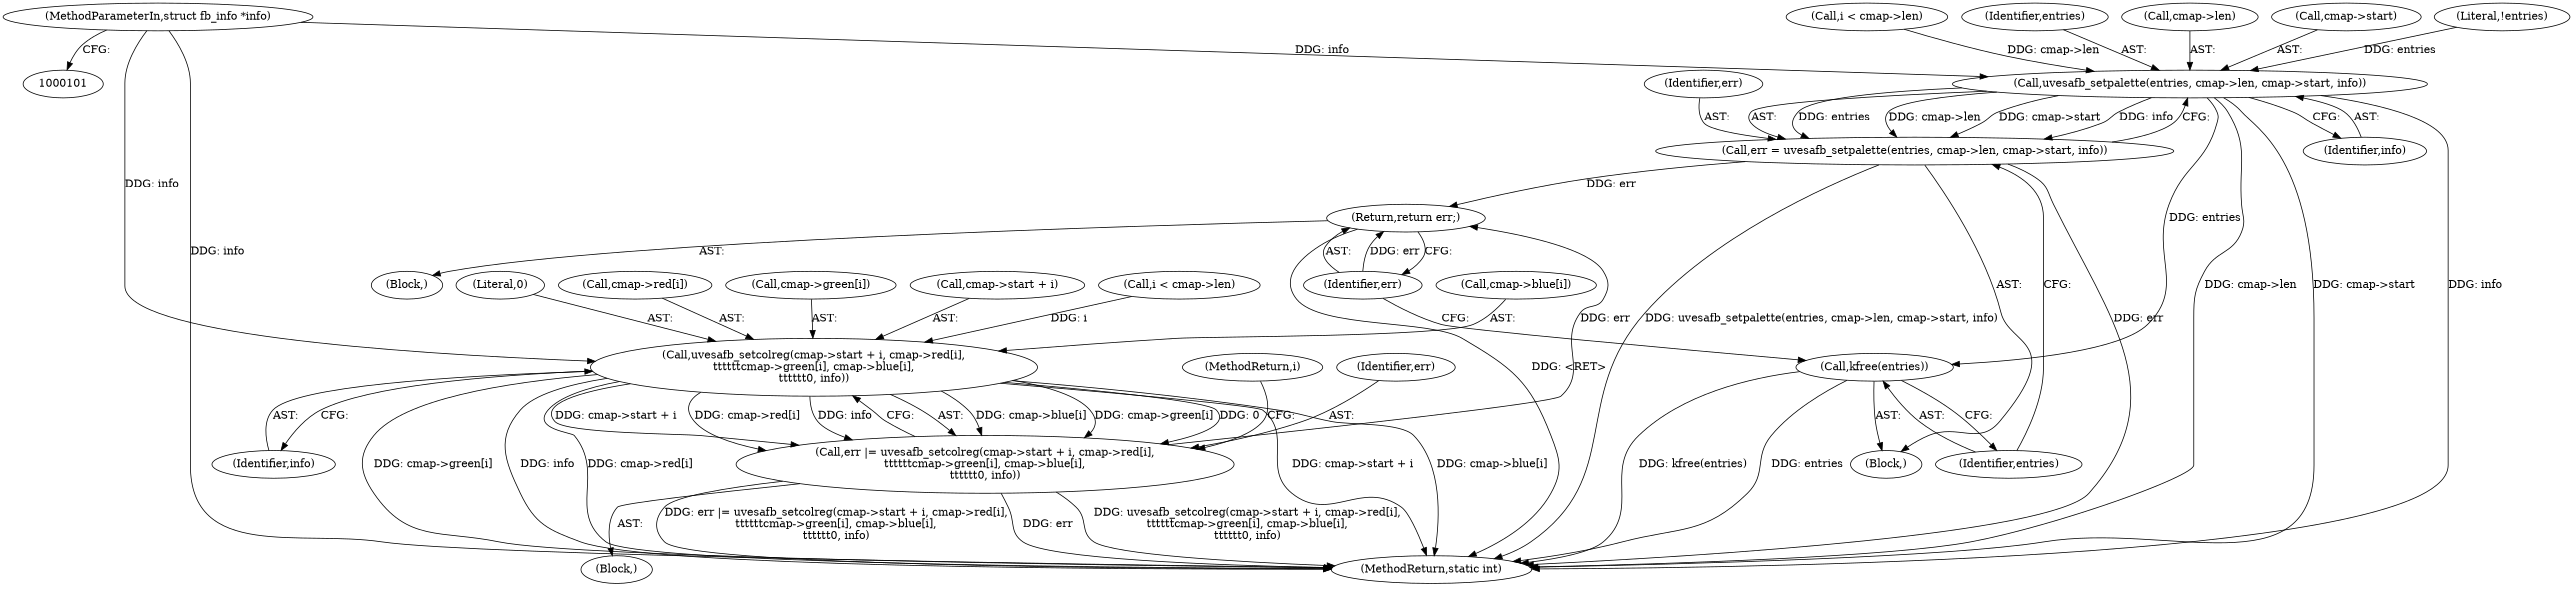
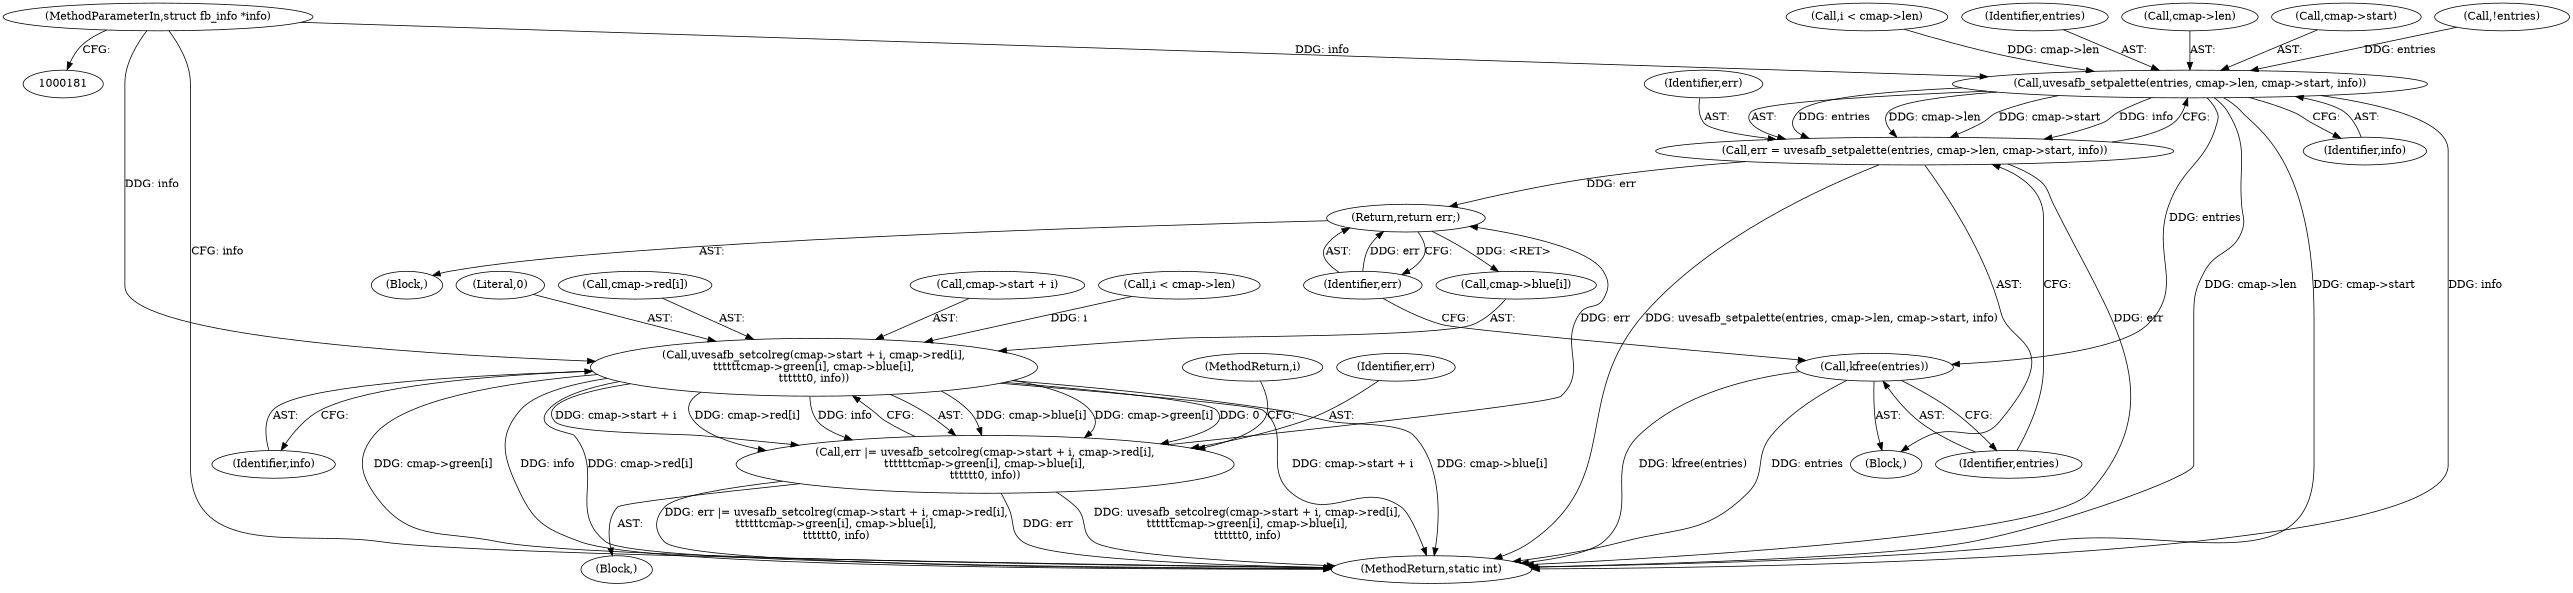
(2502, 17) -> (2502, 17)
(63, 84) -> (63, 84)
(217, 252) -> (217, 252)
(811, 285) -> none
(1468, 342) -> (1463, 248)
